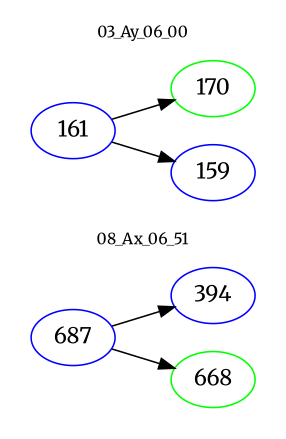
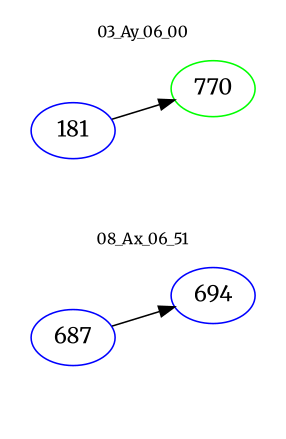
(213, 89) -> (213, 89)
(73, 131) -> (73, 131)
(213, 173) -> none
(213, 296) -> (213, 296)
(213, 380) -> none
